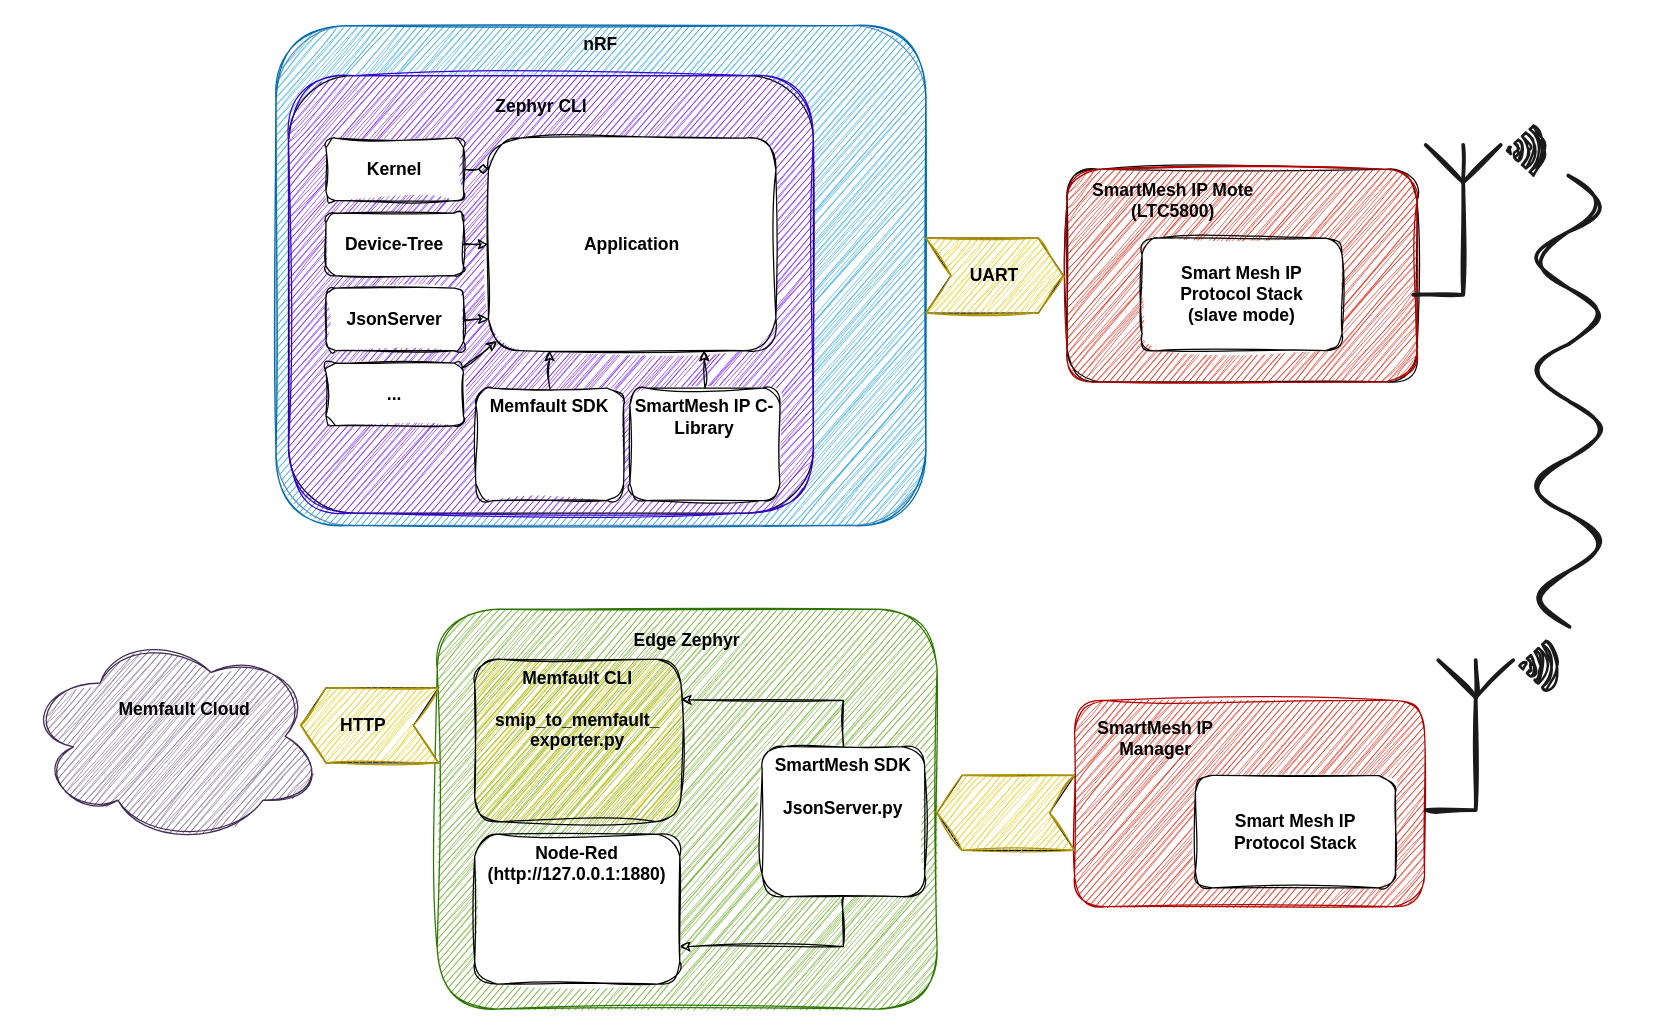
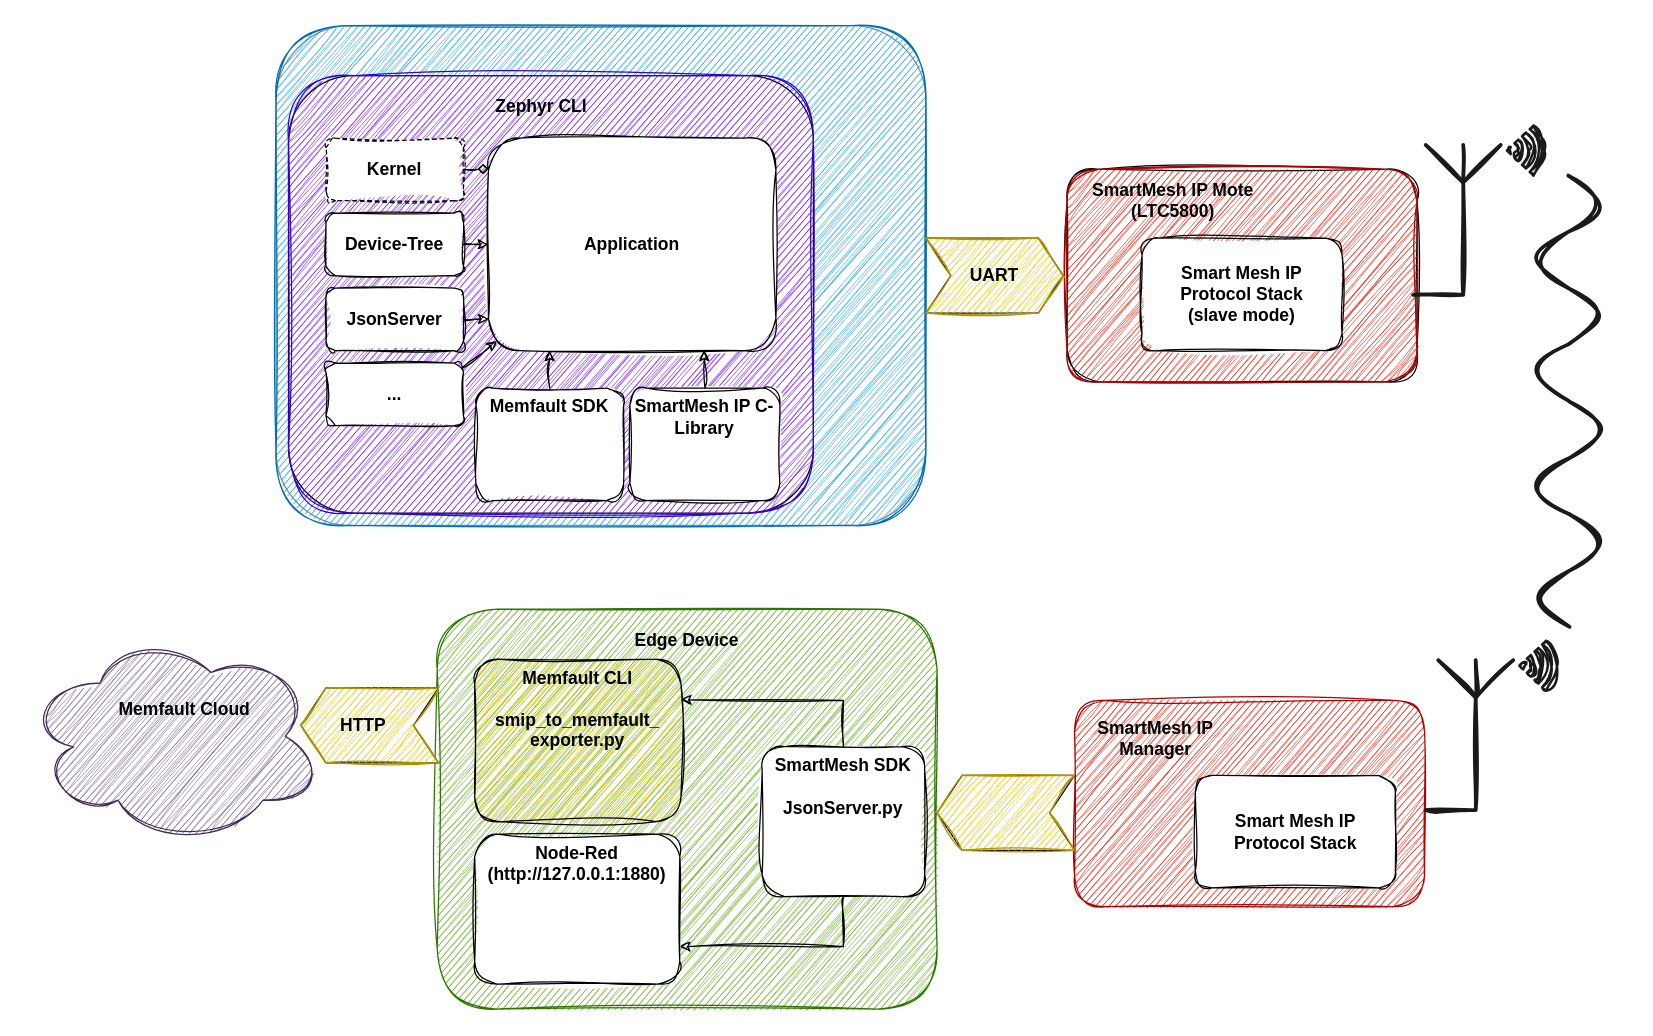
(601, 44) -> none
(394, 169) -> (394, 169)
(687, 641) -> (687, 641)
